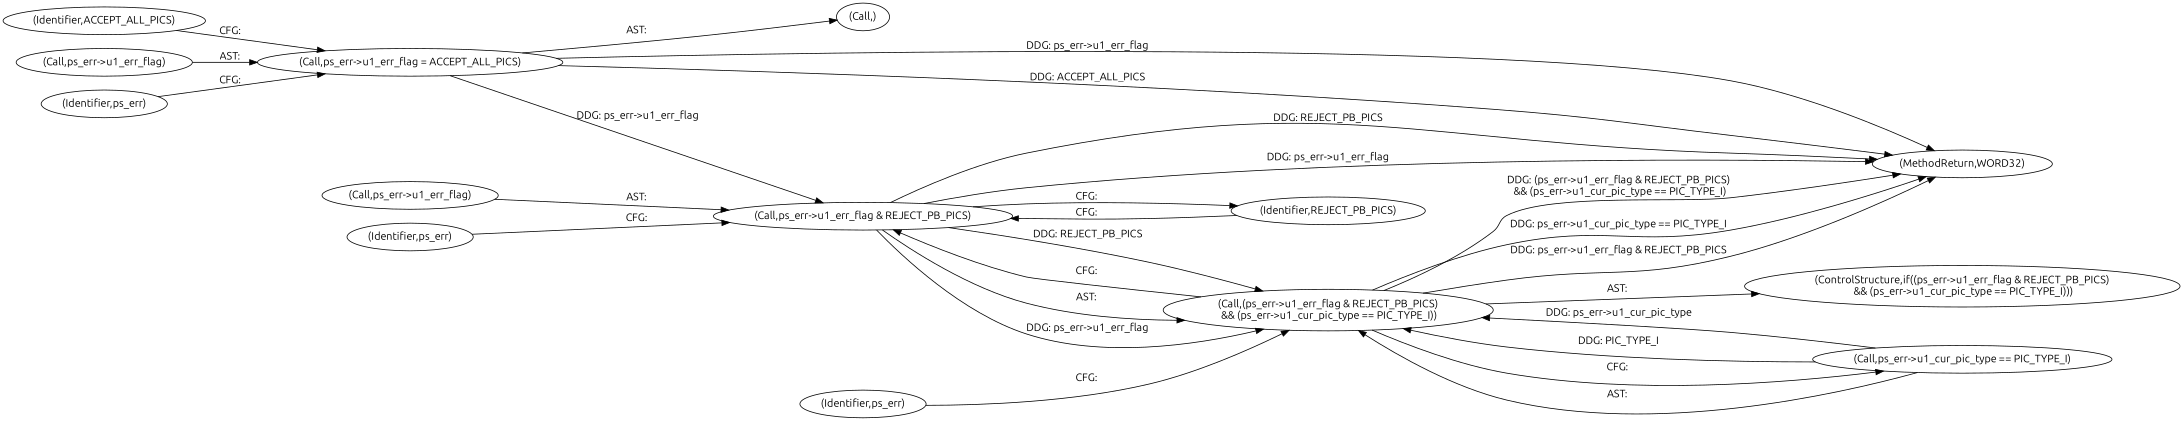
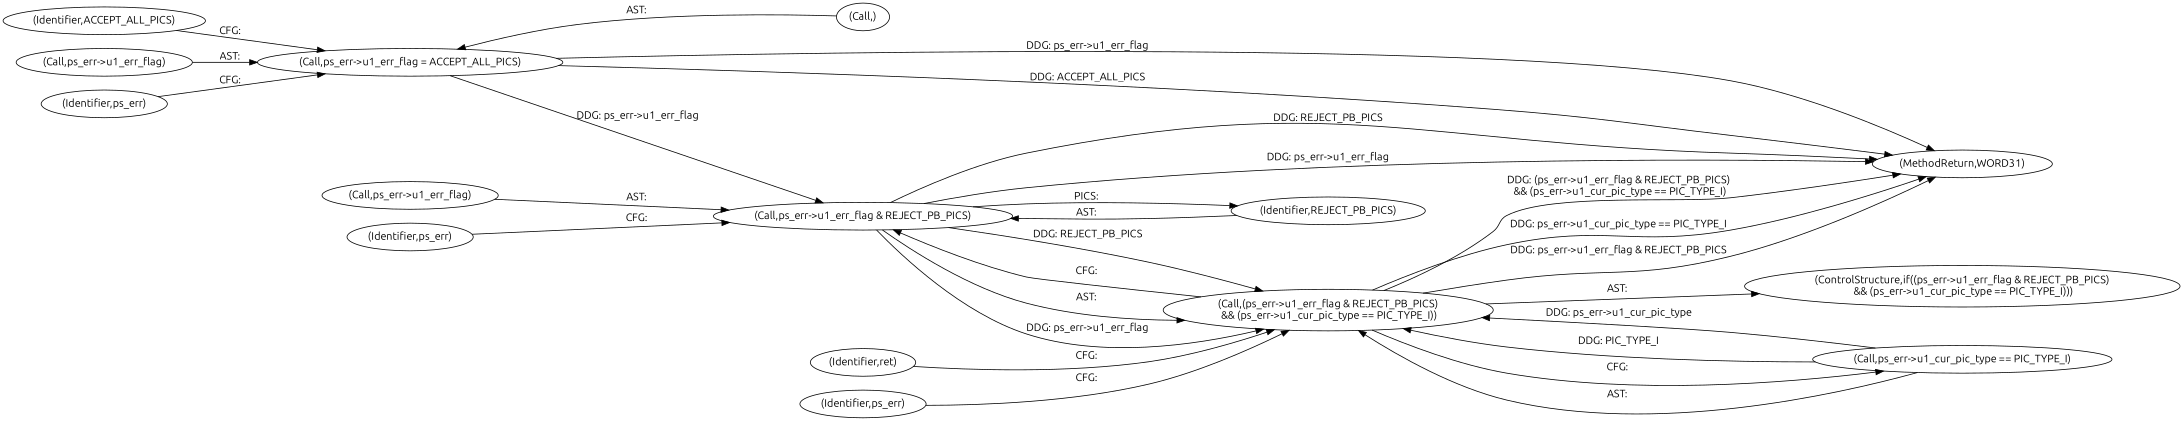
(676, 39) -> (650, 18)
(1962, 164) -> (1962, 164)
(1088, 197) -> (1088, 197)
(1088, 213) -> (1088, 213)
none -> (863, 362)
